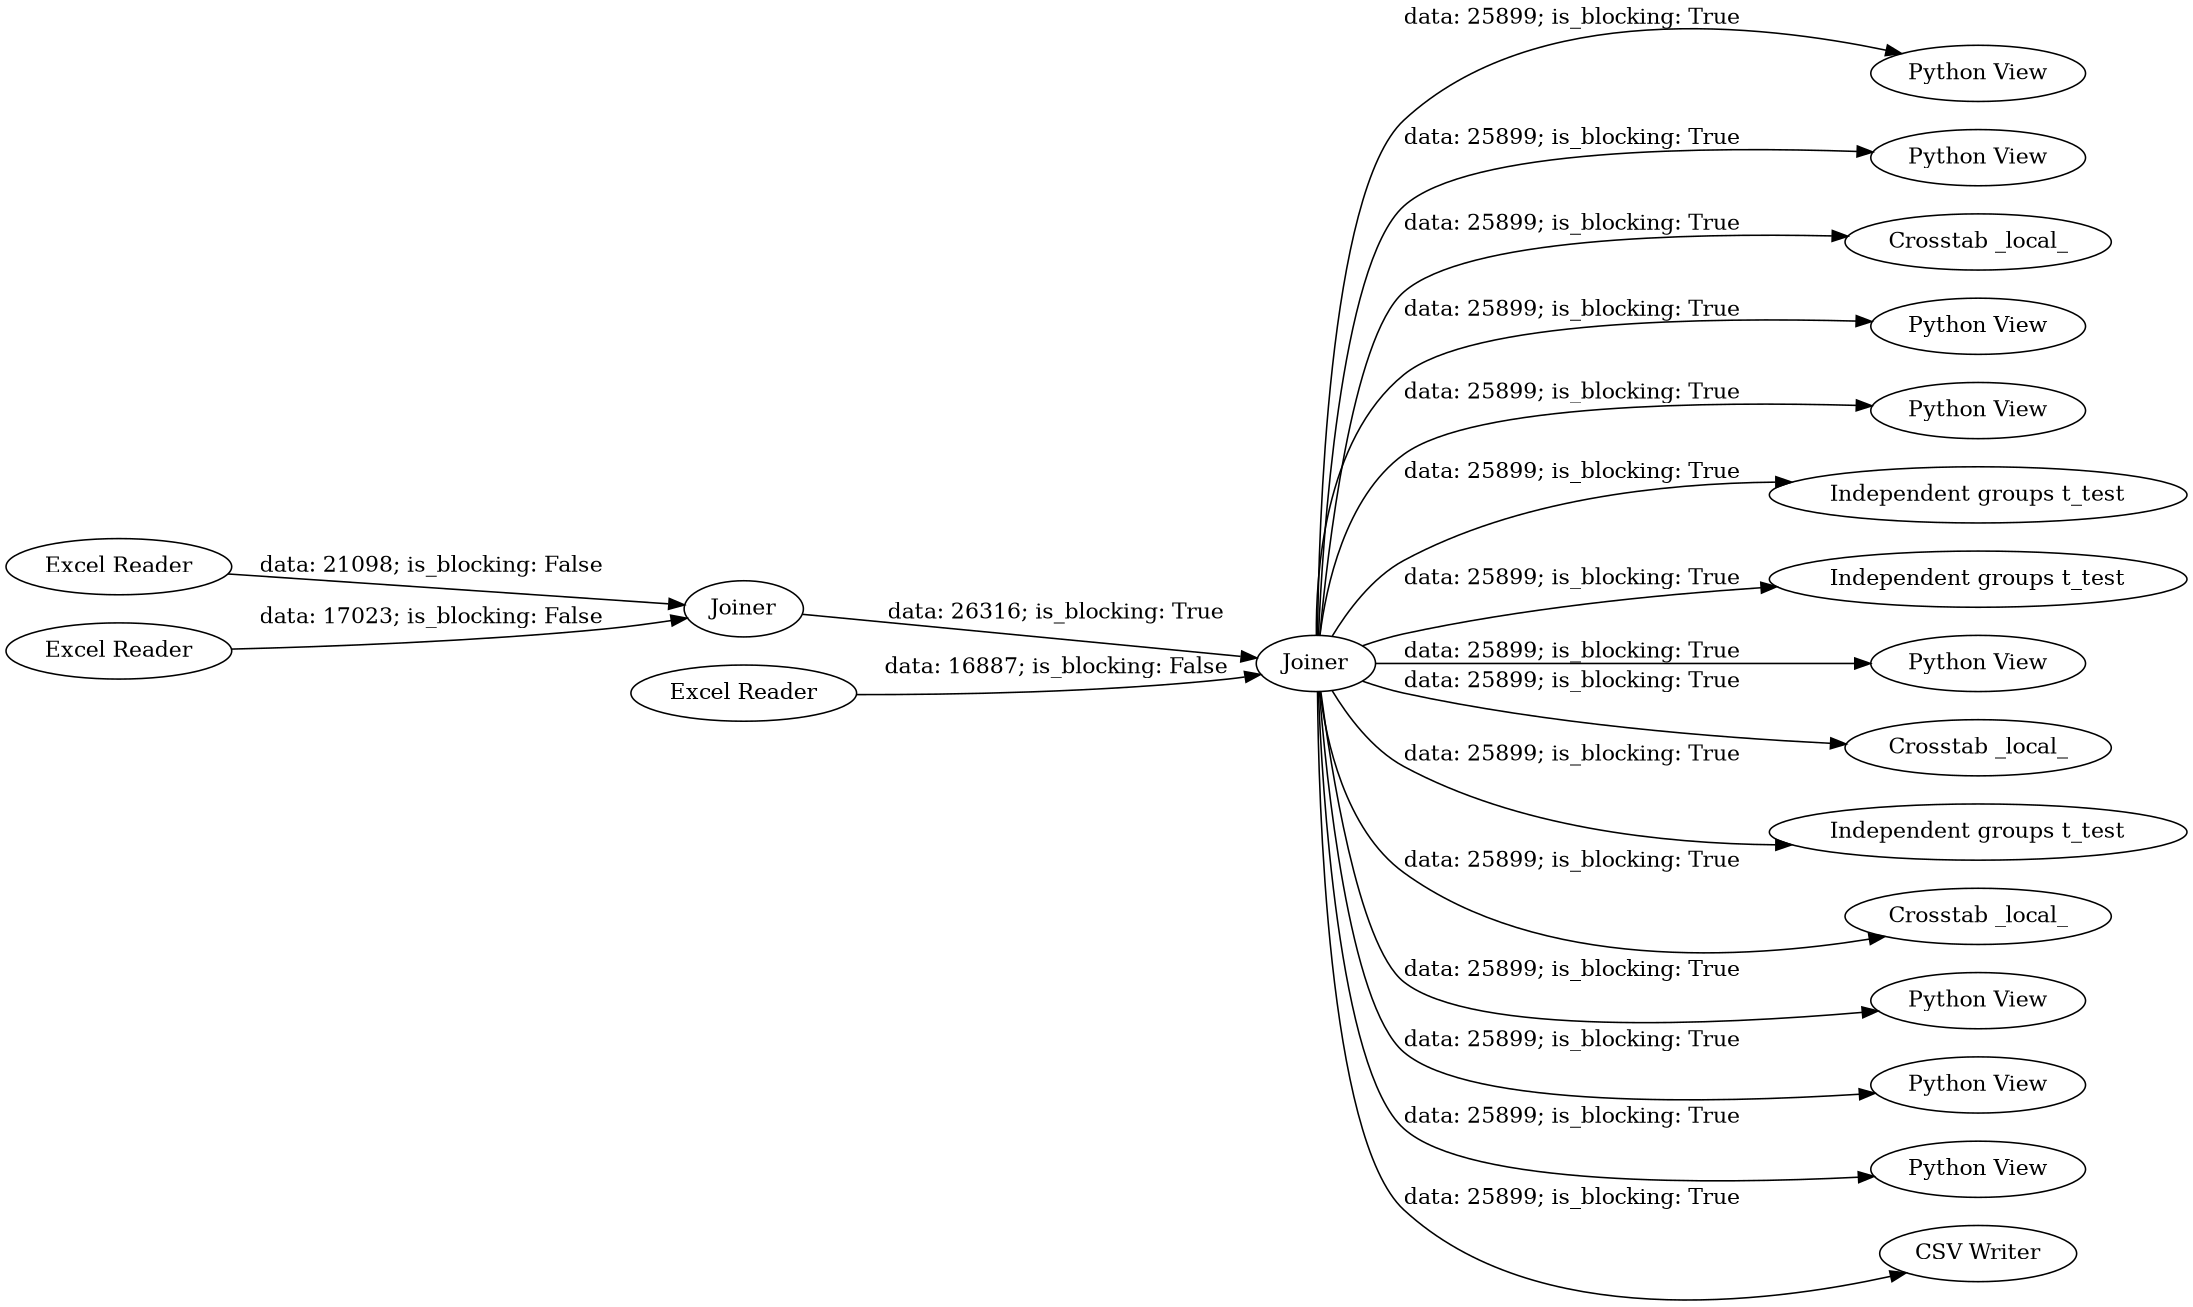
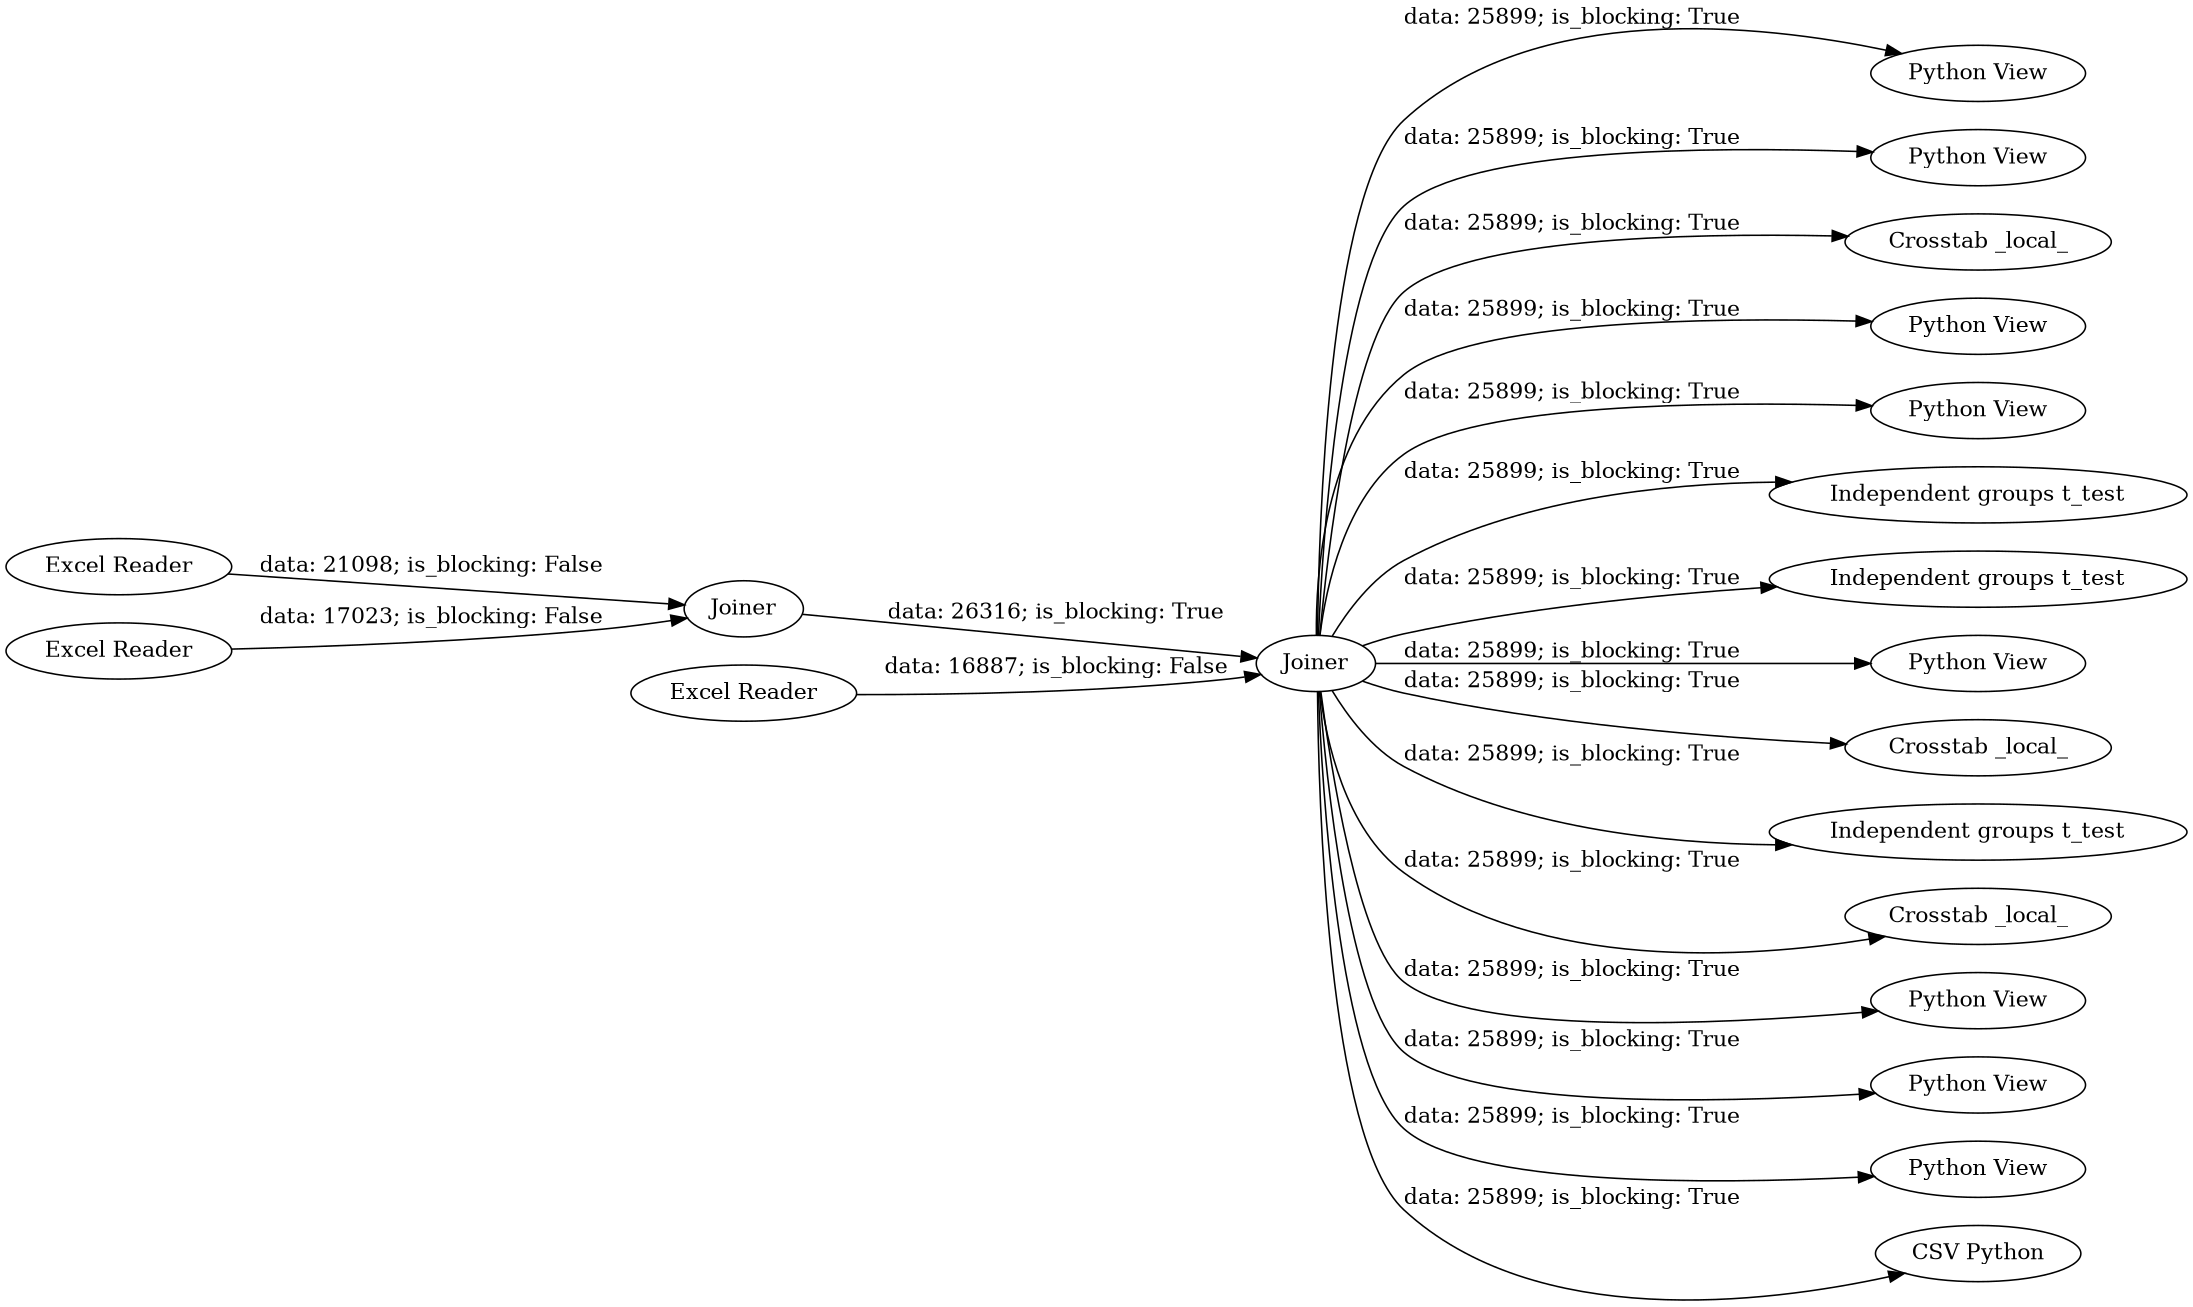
(1978, 1254) -> (1978, 1254)
